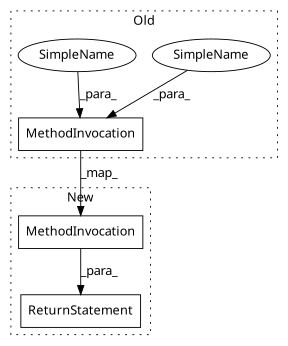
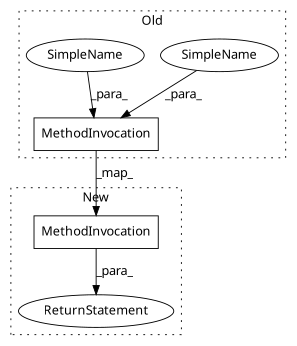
(81, 311) -> (96, 311)
